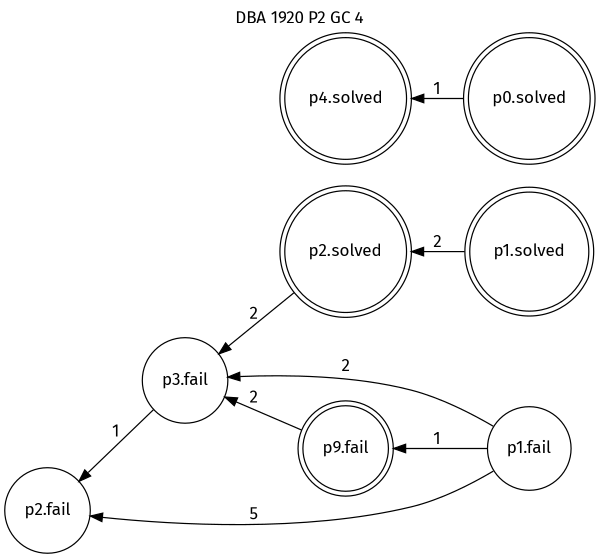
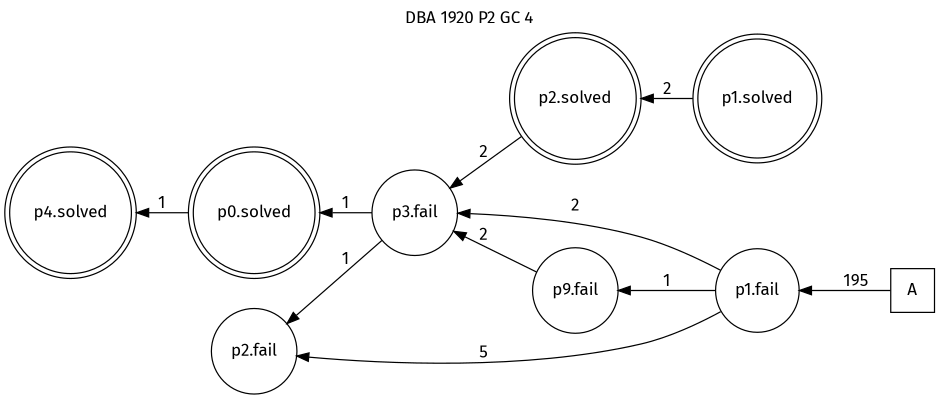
none -> (352, 213)
none -> (913, 291)
(346, 448) -> (575, 291)
